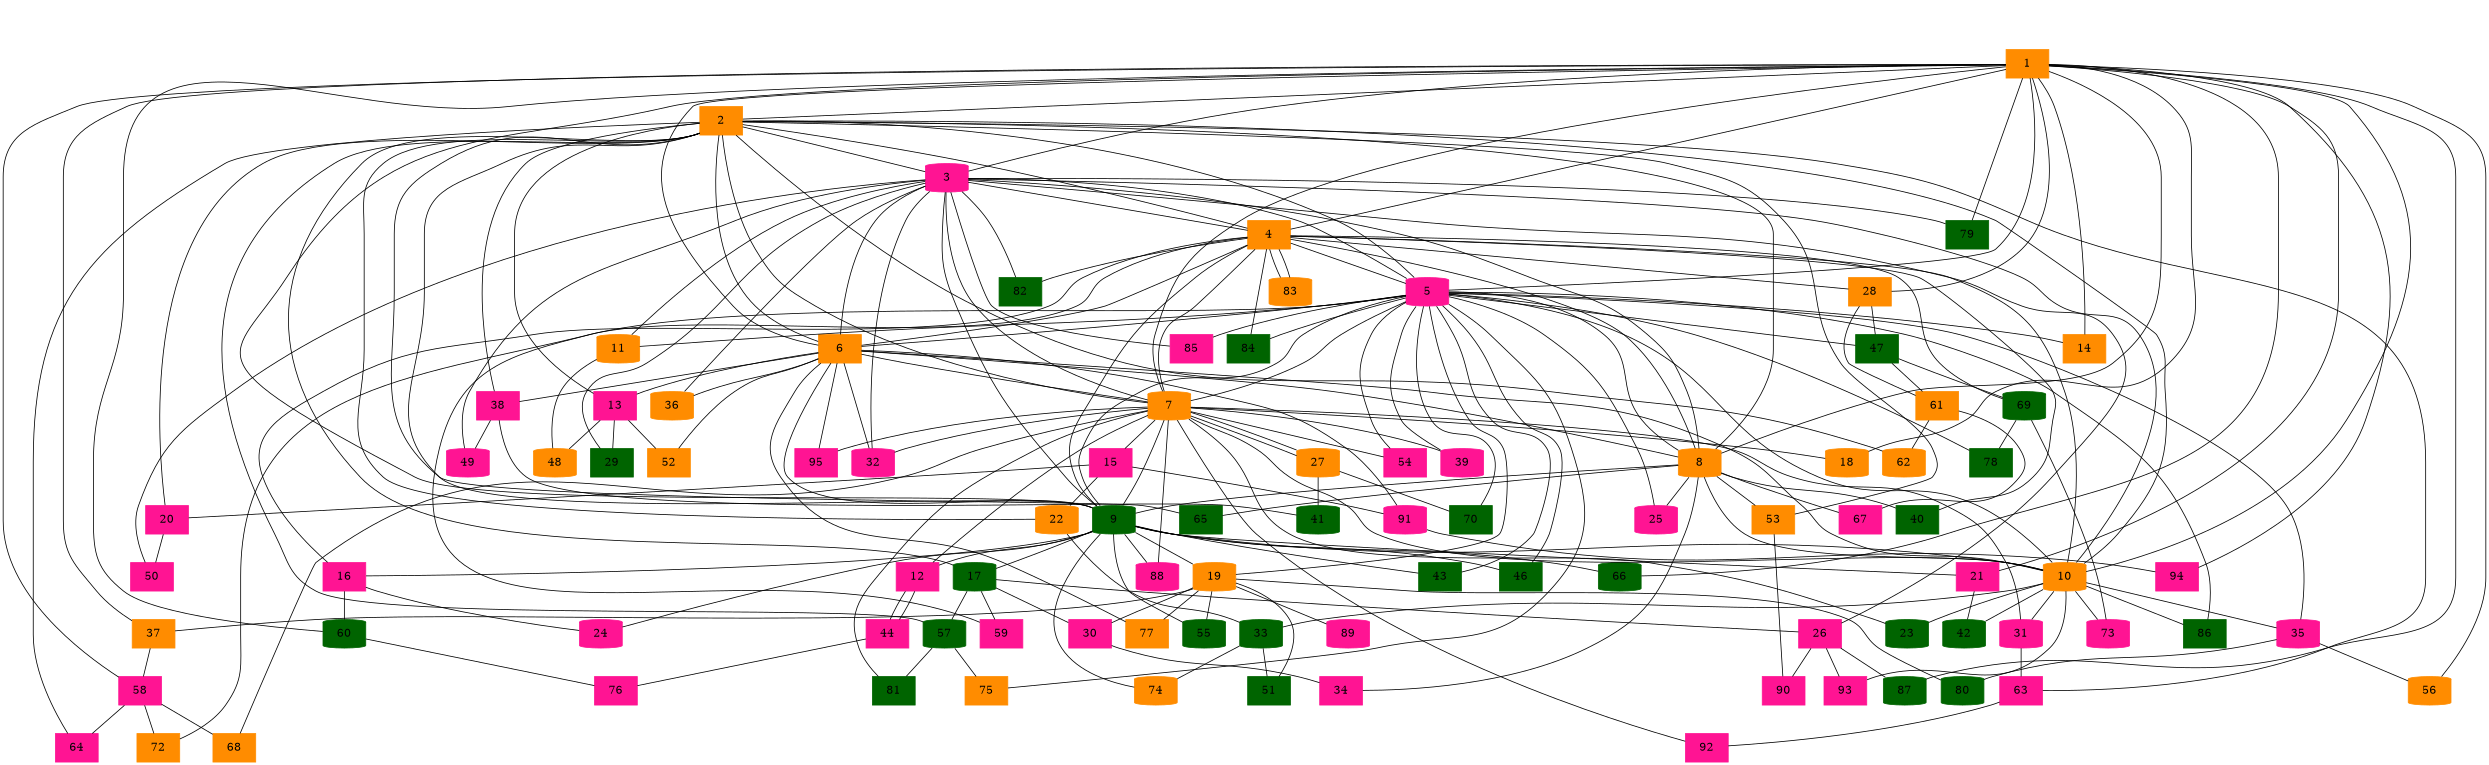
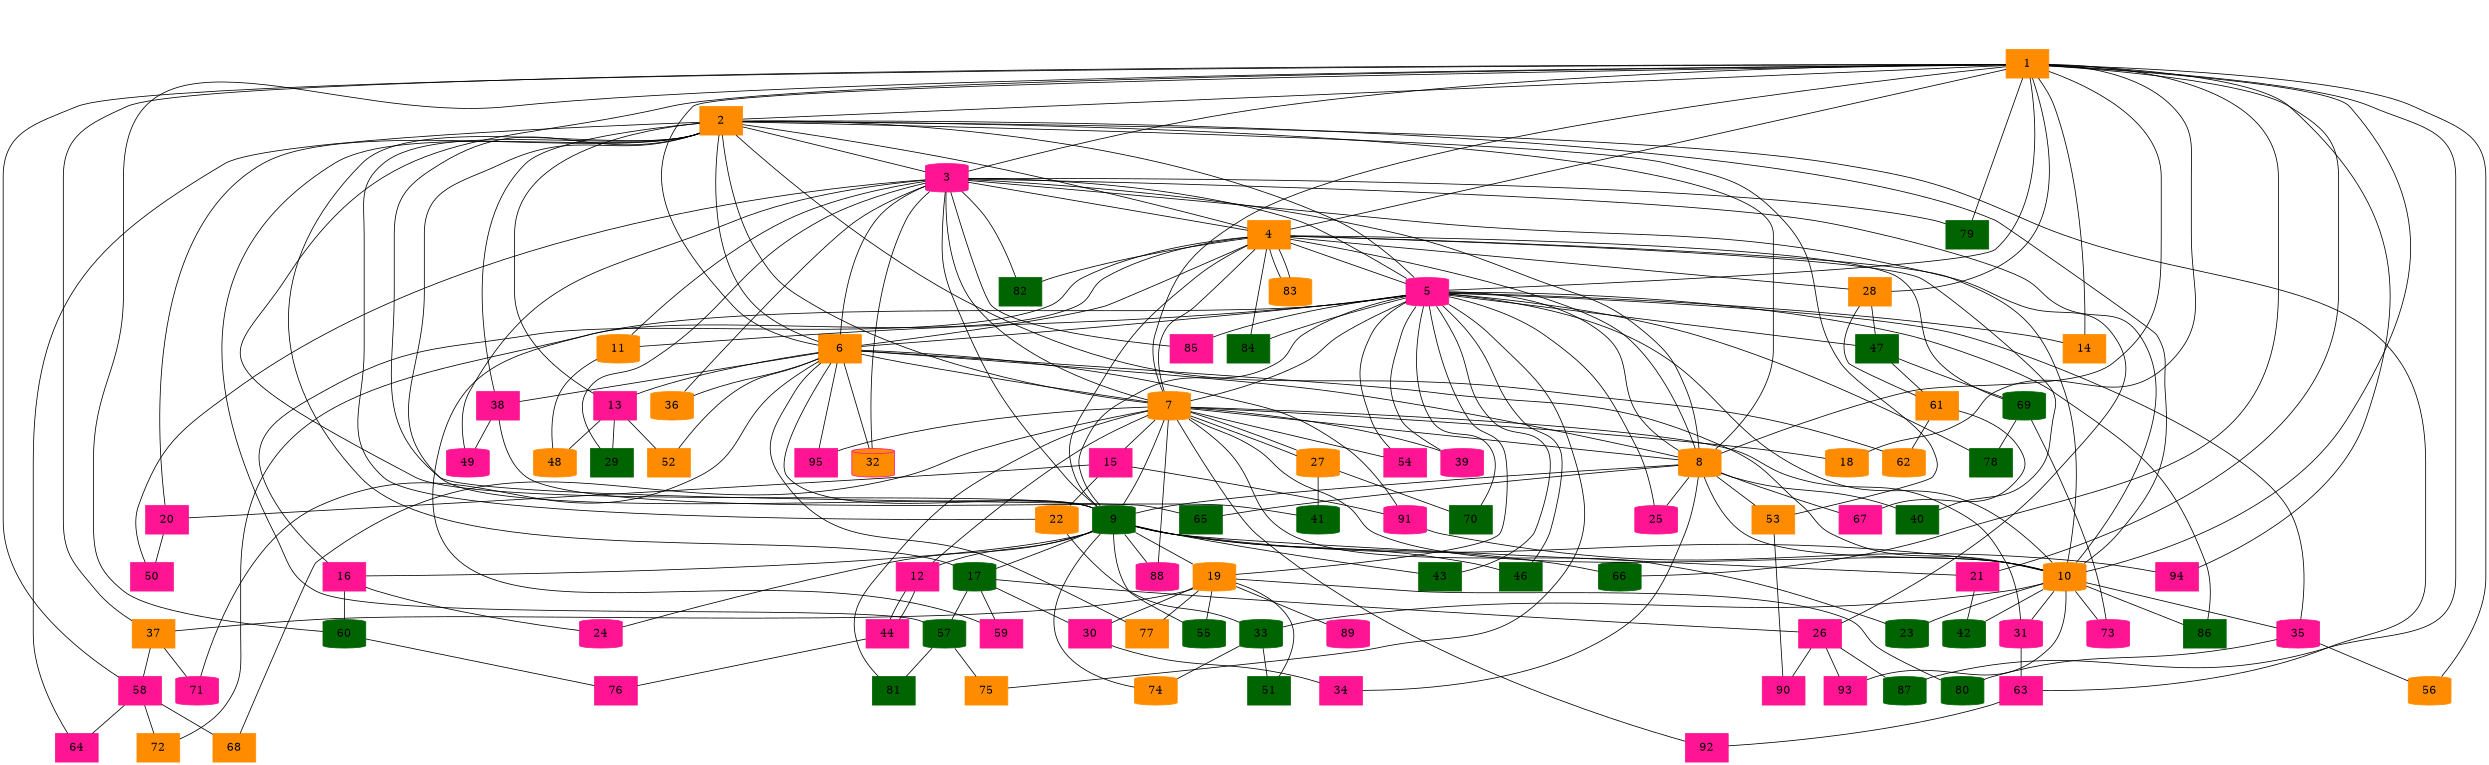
(1014, 425) -> (1435, 434)
(873, 463) -> (873, 463)
none -> (197, 691)
